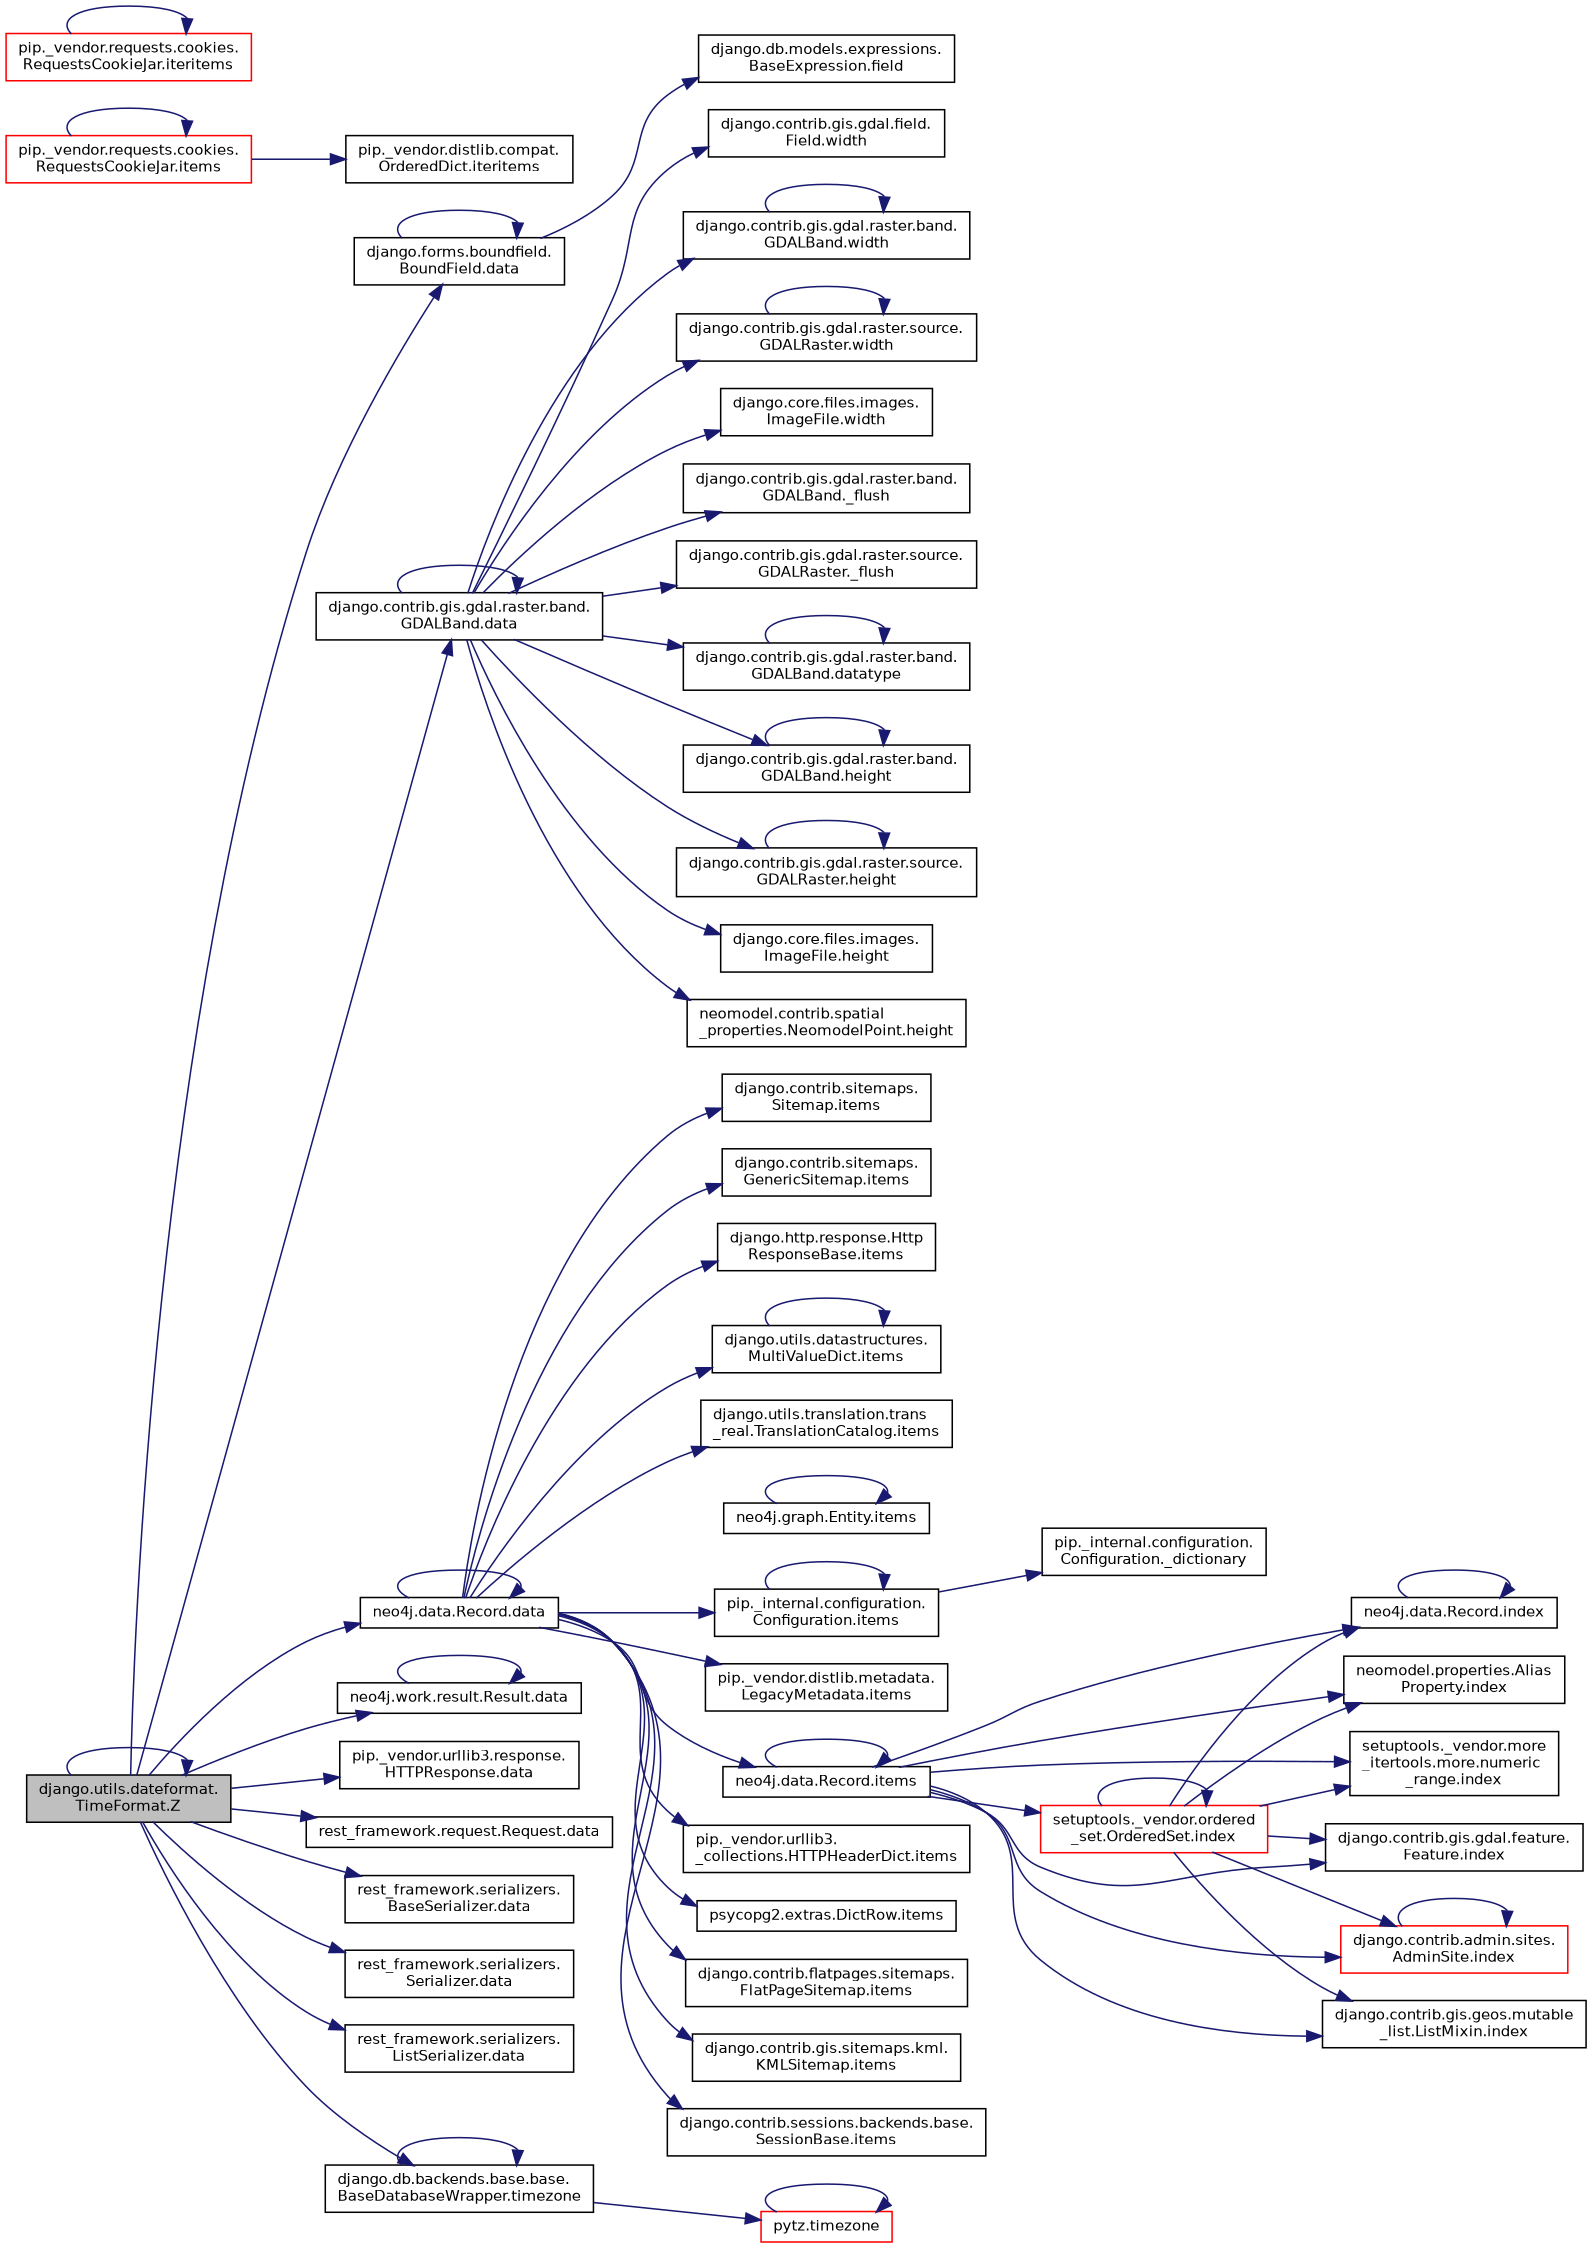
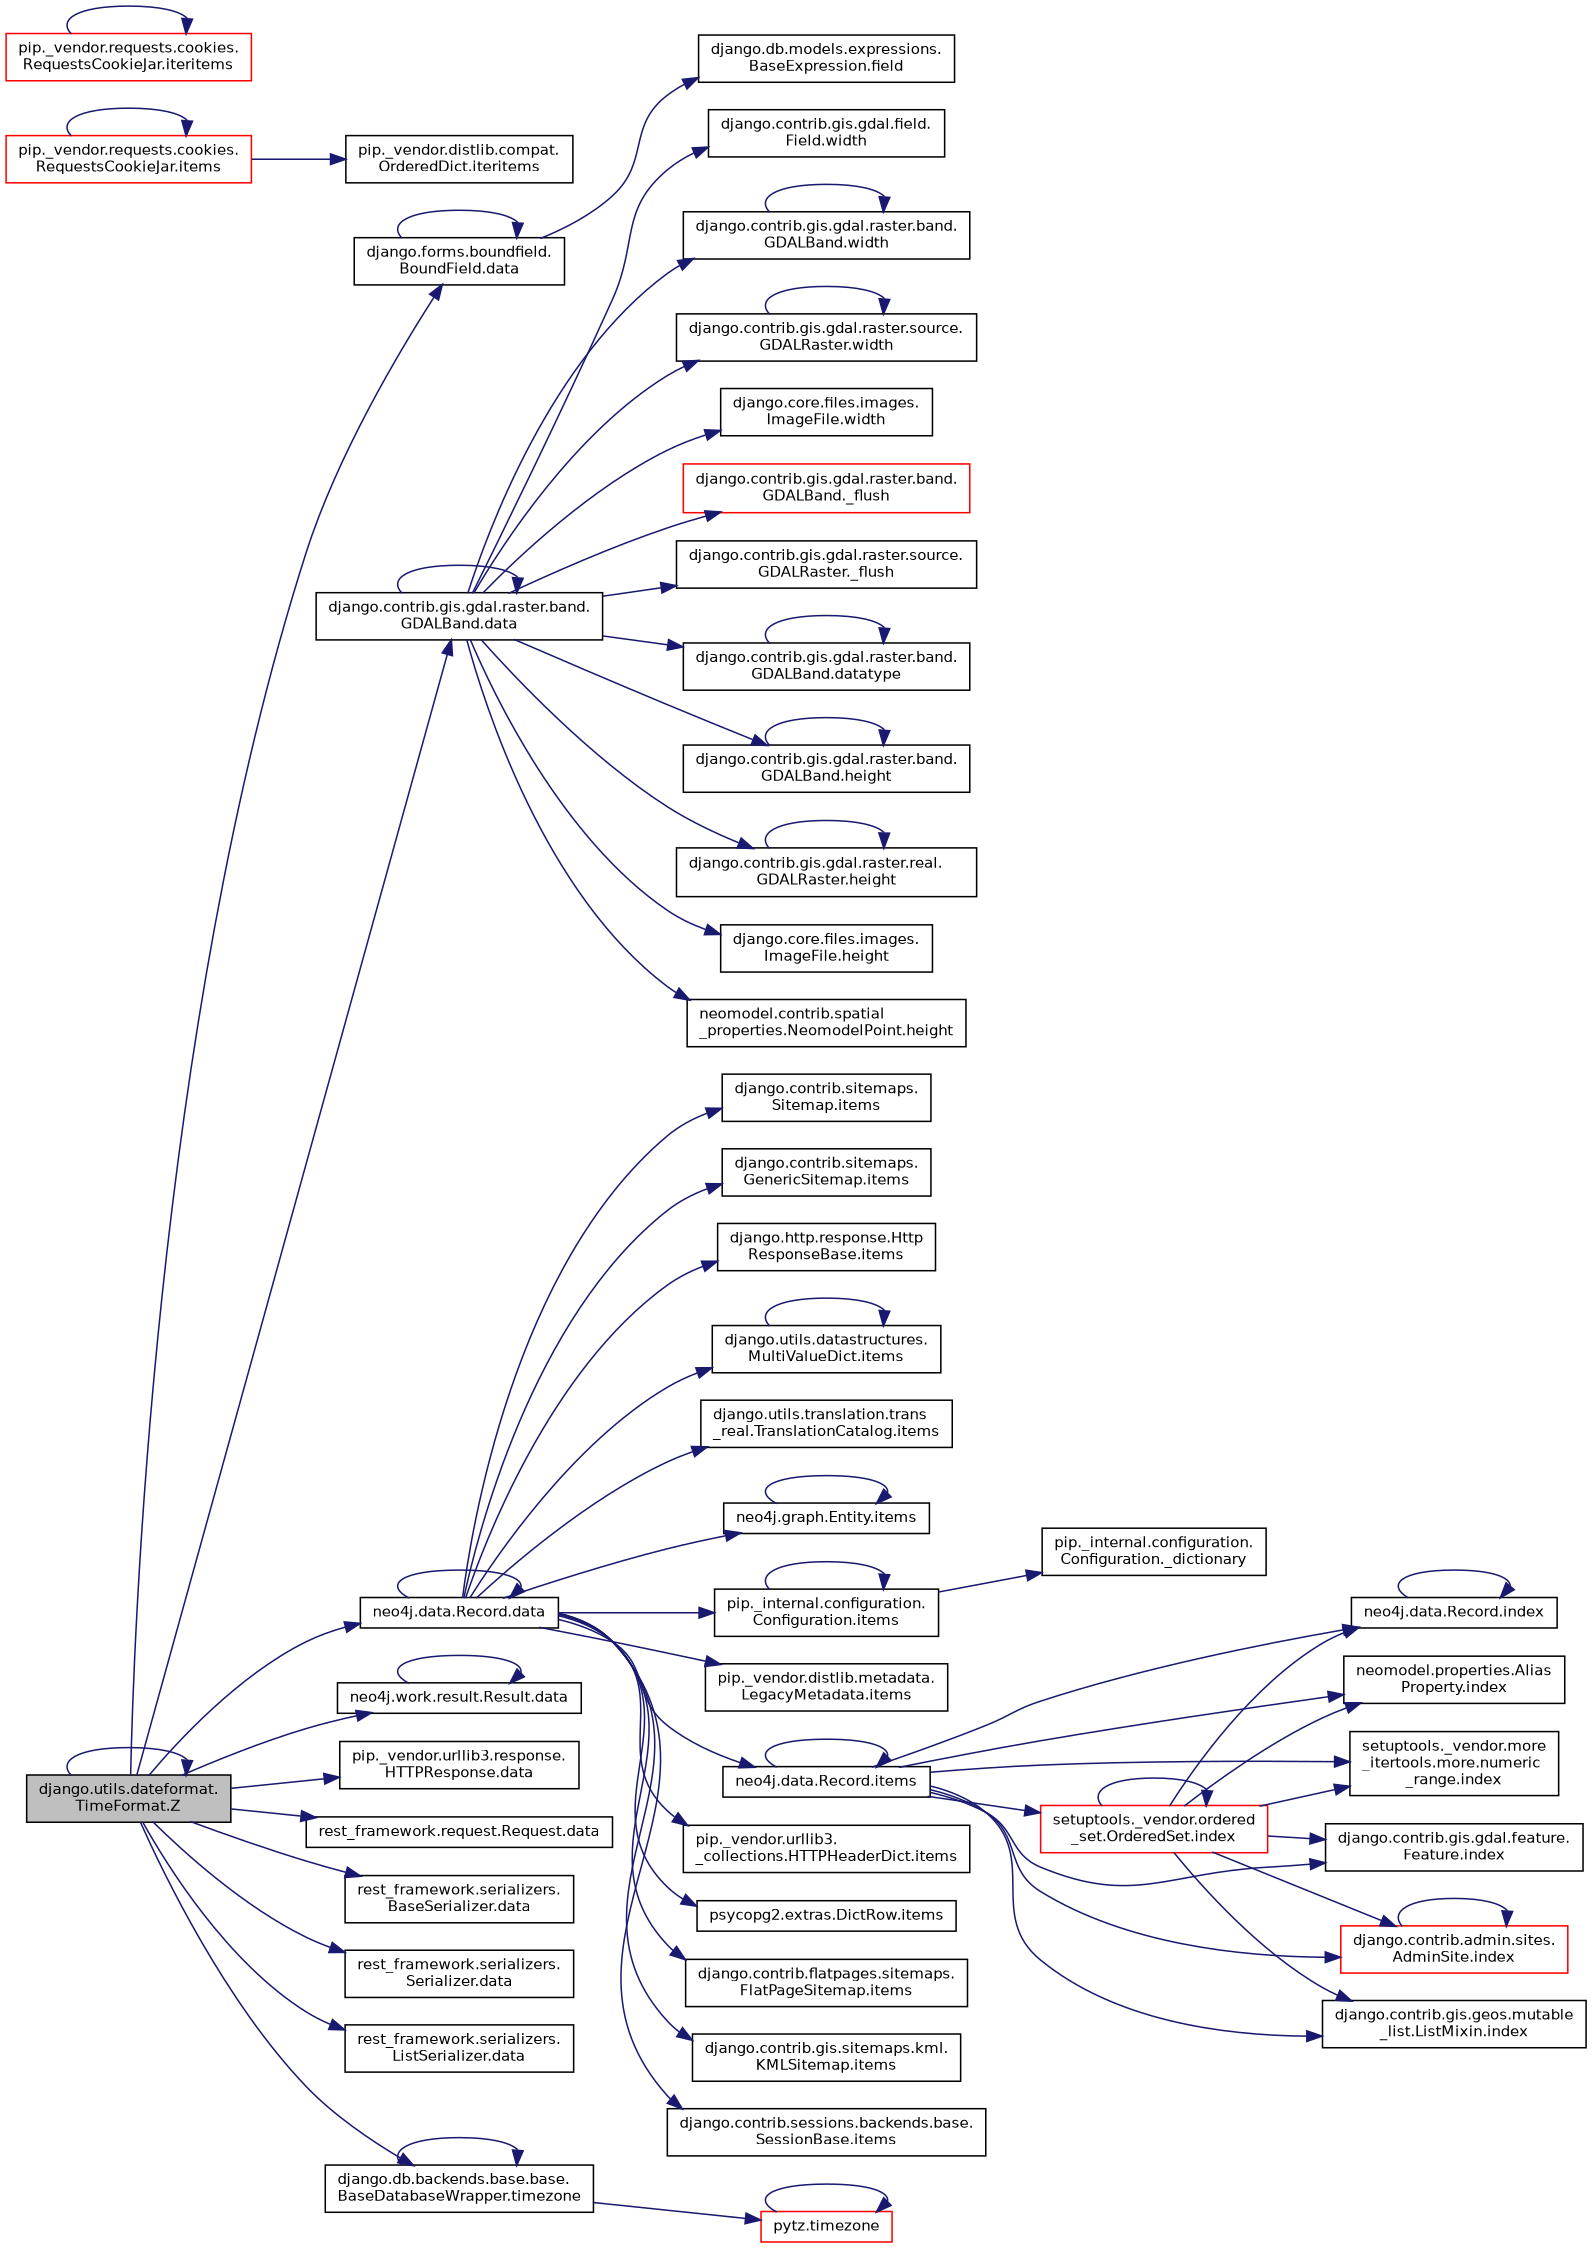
(827, 488) -> (827, 488)
(827, 872) -> (827, 872)
none -> (613, 1564)
